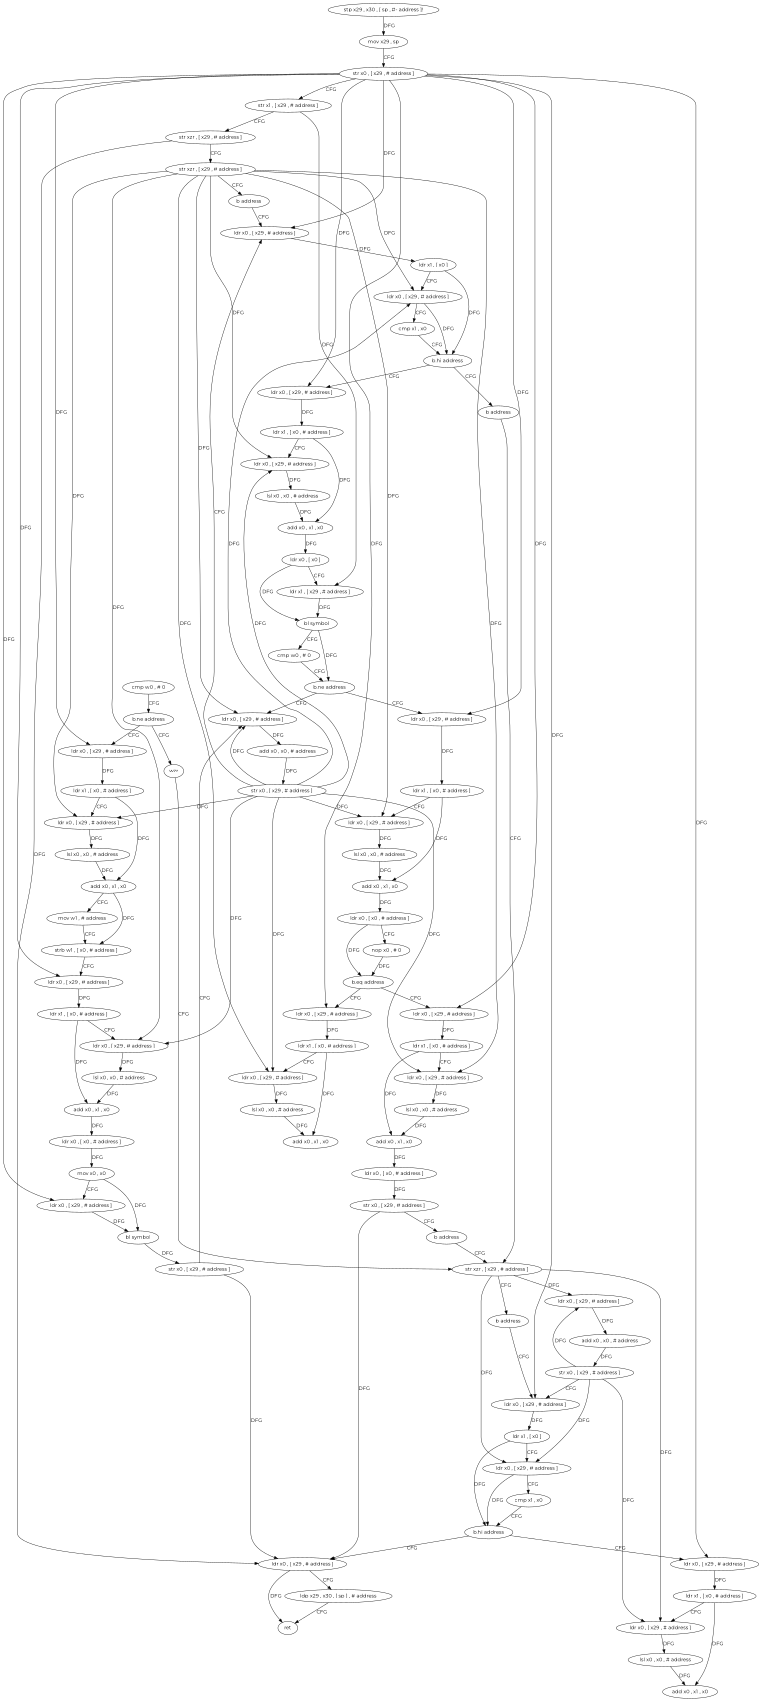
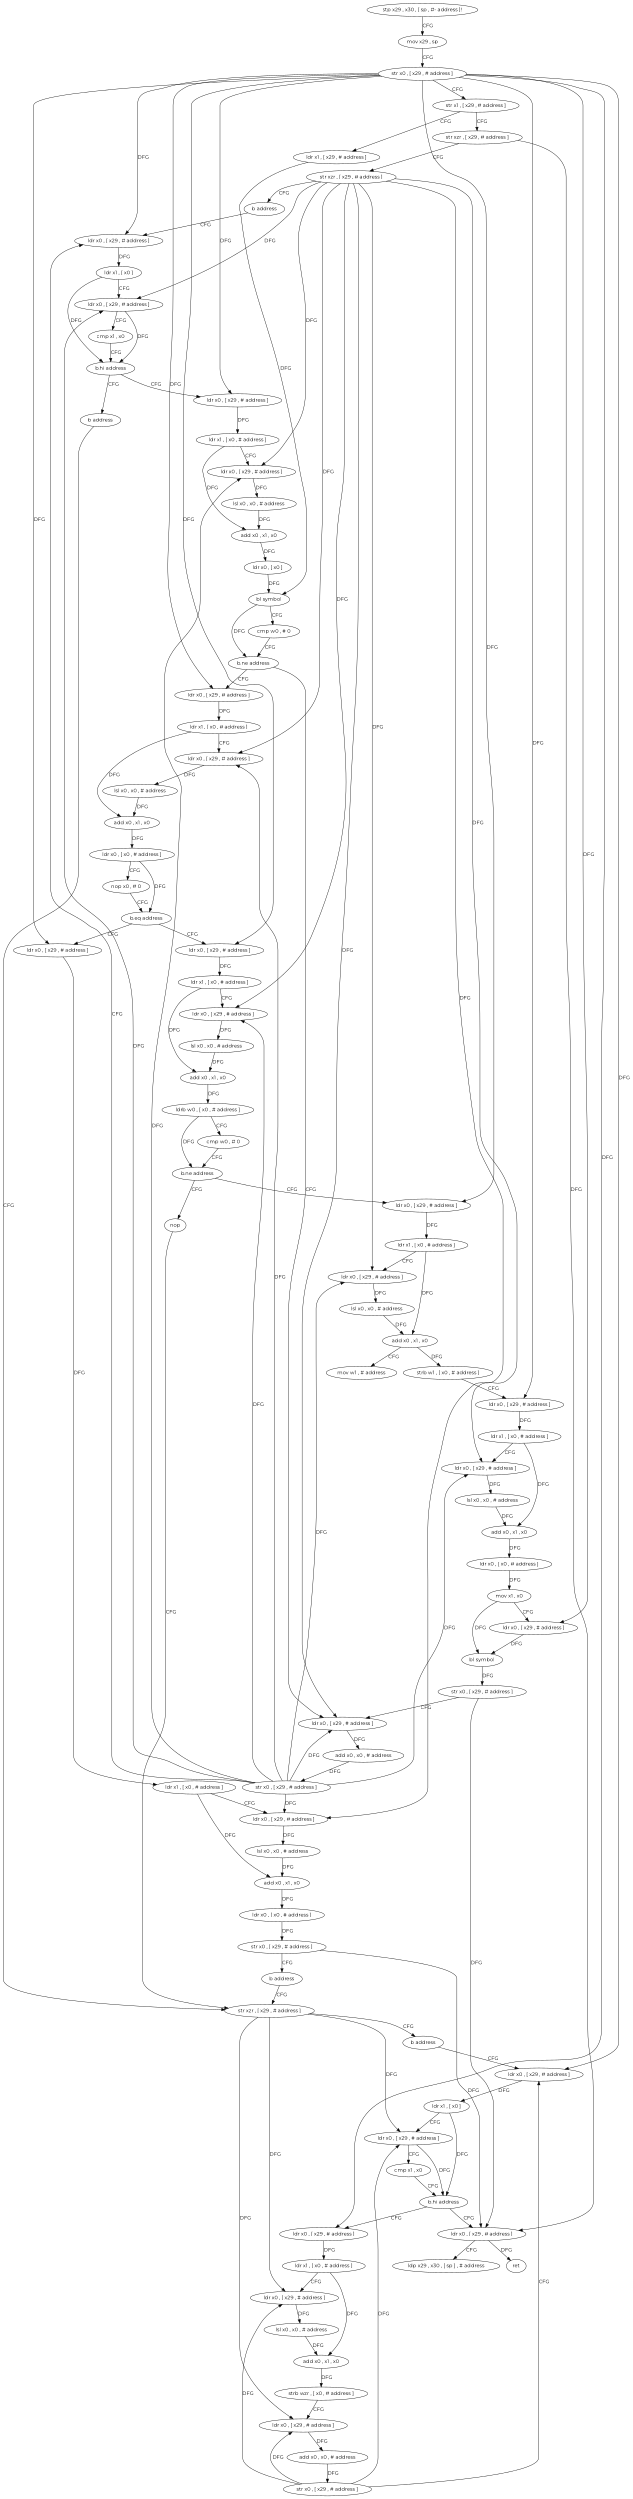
(389, 26) -> (428, 26)
(328, 345) -> (446, 122)
(312, 574) -> none
(174, 771) -> (175, 1225)
(84, 933) -> none
(384, 966) -> (143, 903)
none -> (208, 1110)
(92, 1174) -> (509, 1596)
(313, 1612) -> none
none -> (321, 2394)
